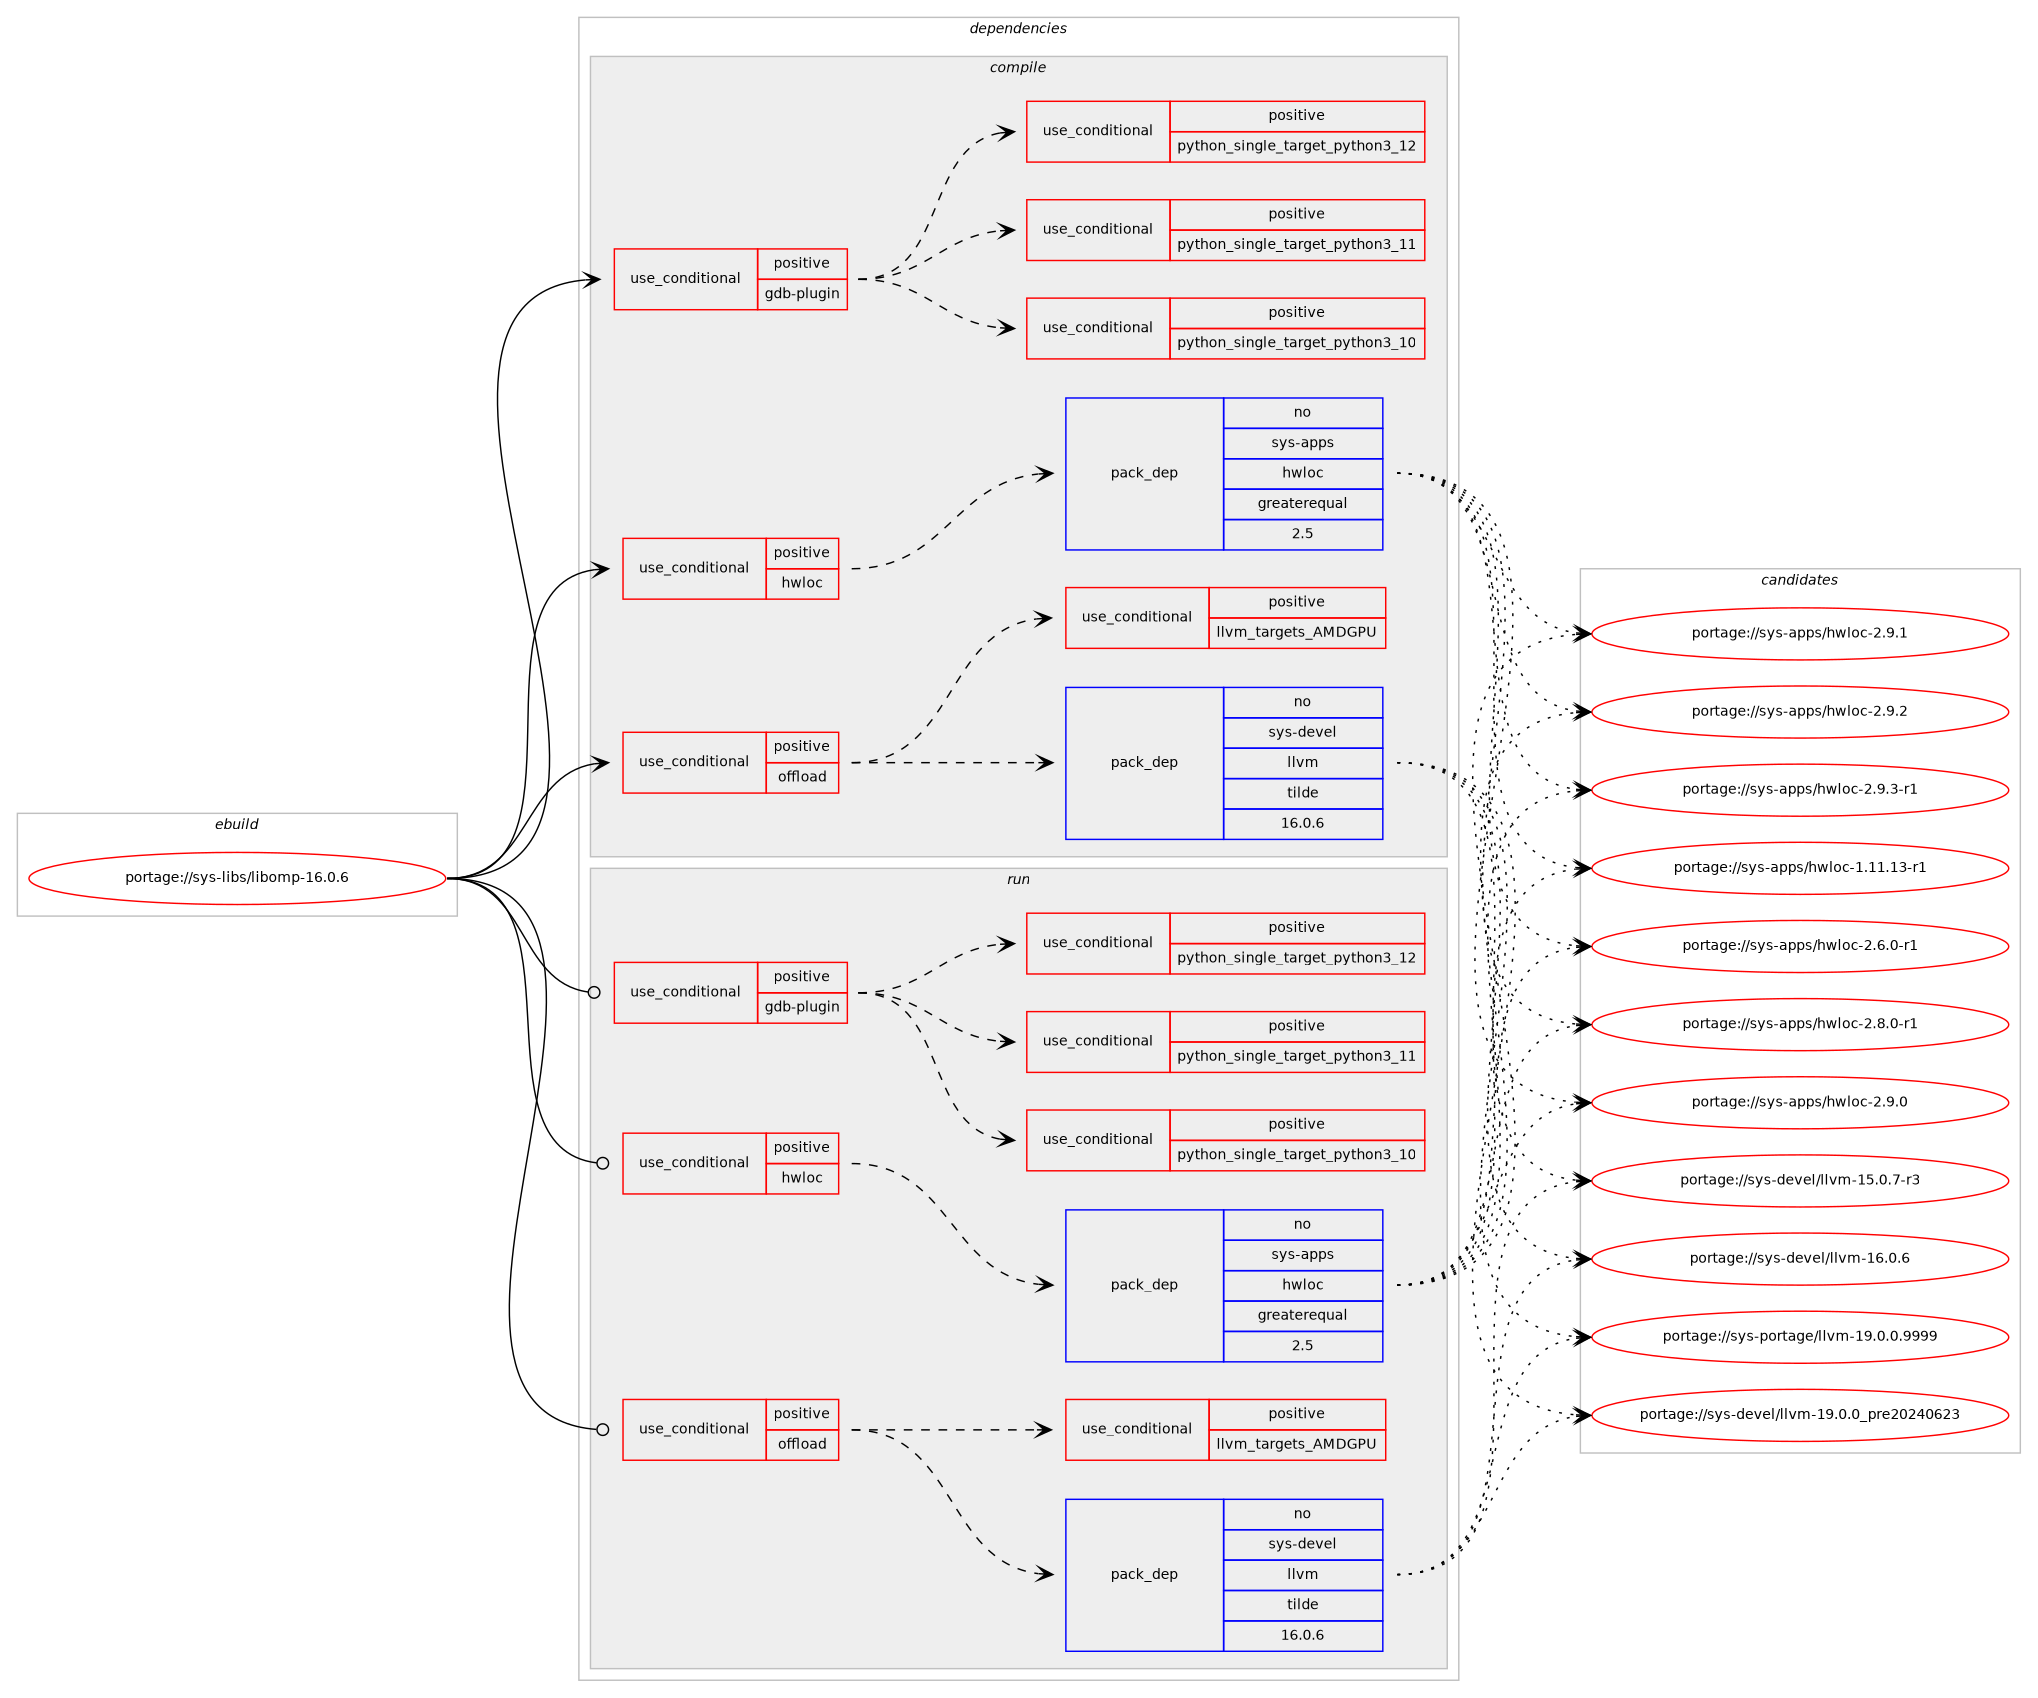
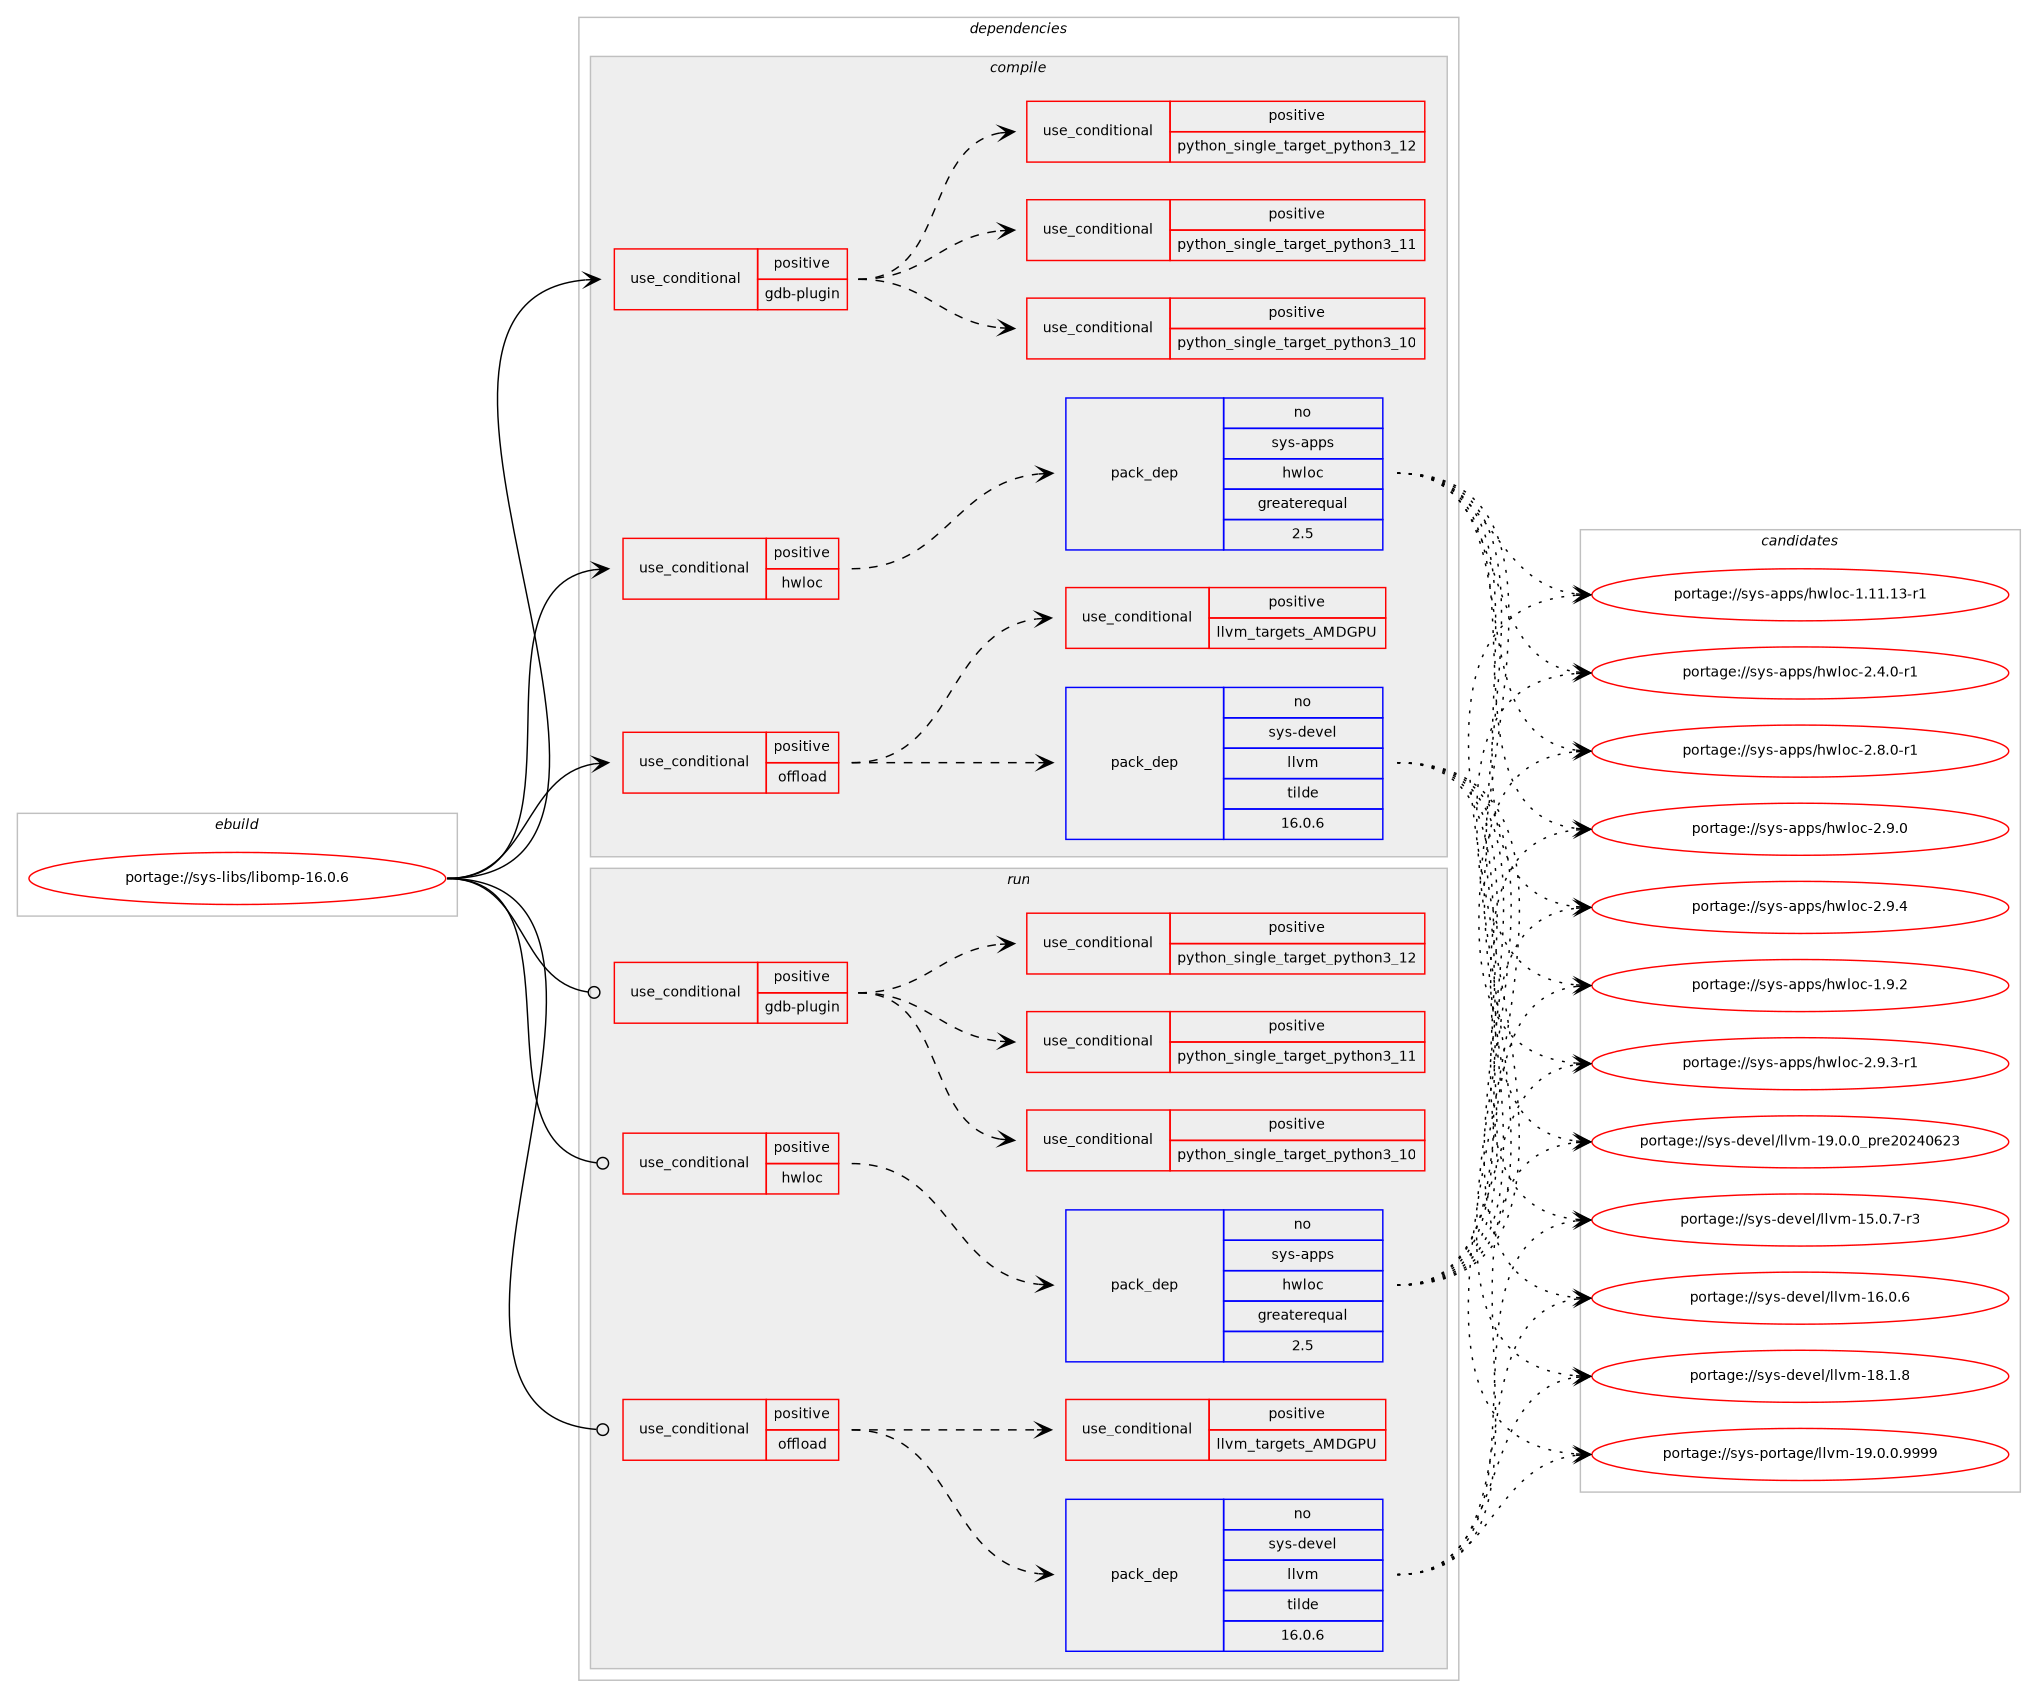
(1800, 634) -> (1800, 907)
(1800, 712) -> (1800, 986)
(1800, 946) -> (1800, 673)
none -> (1800, 1376)
